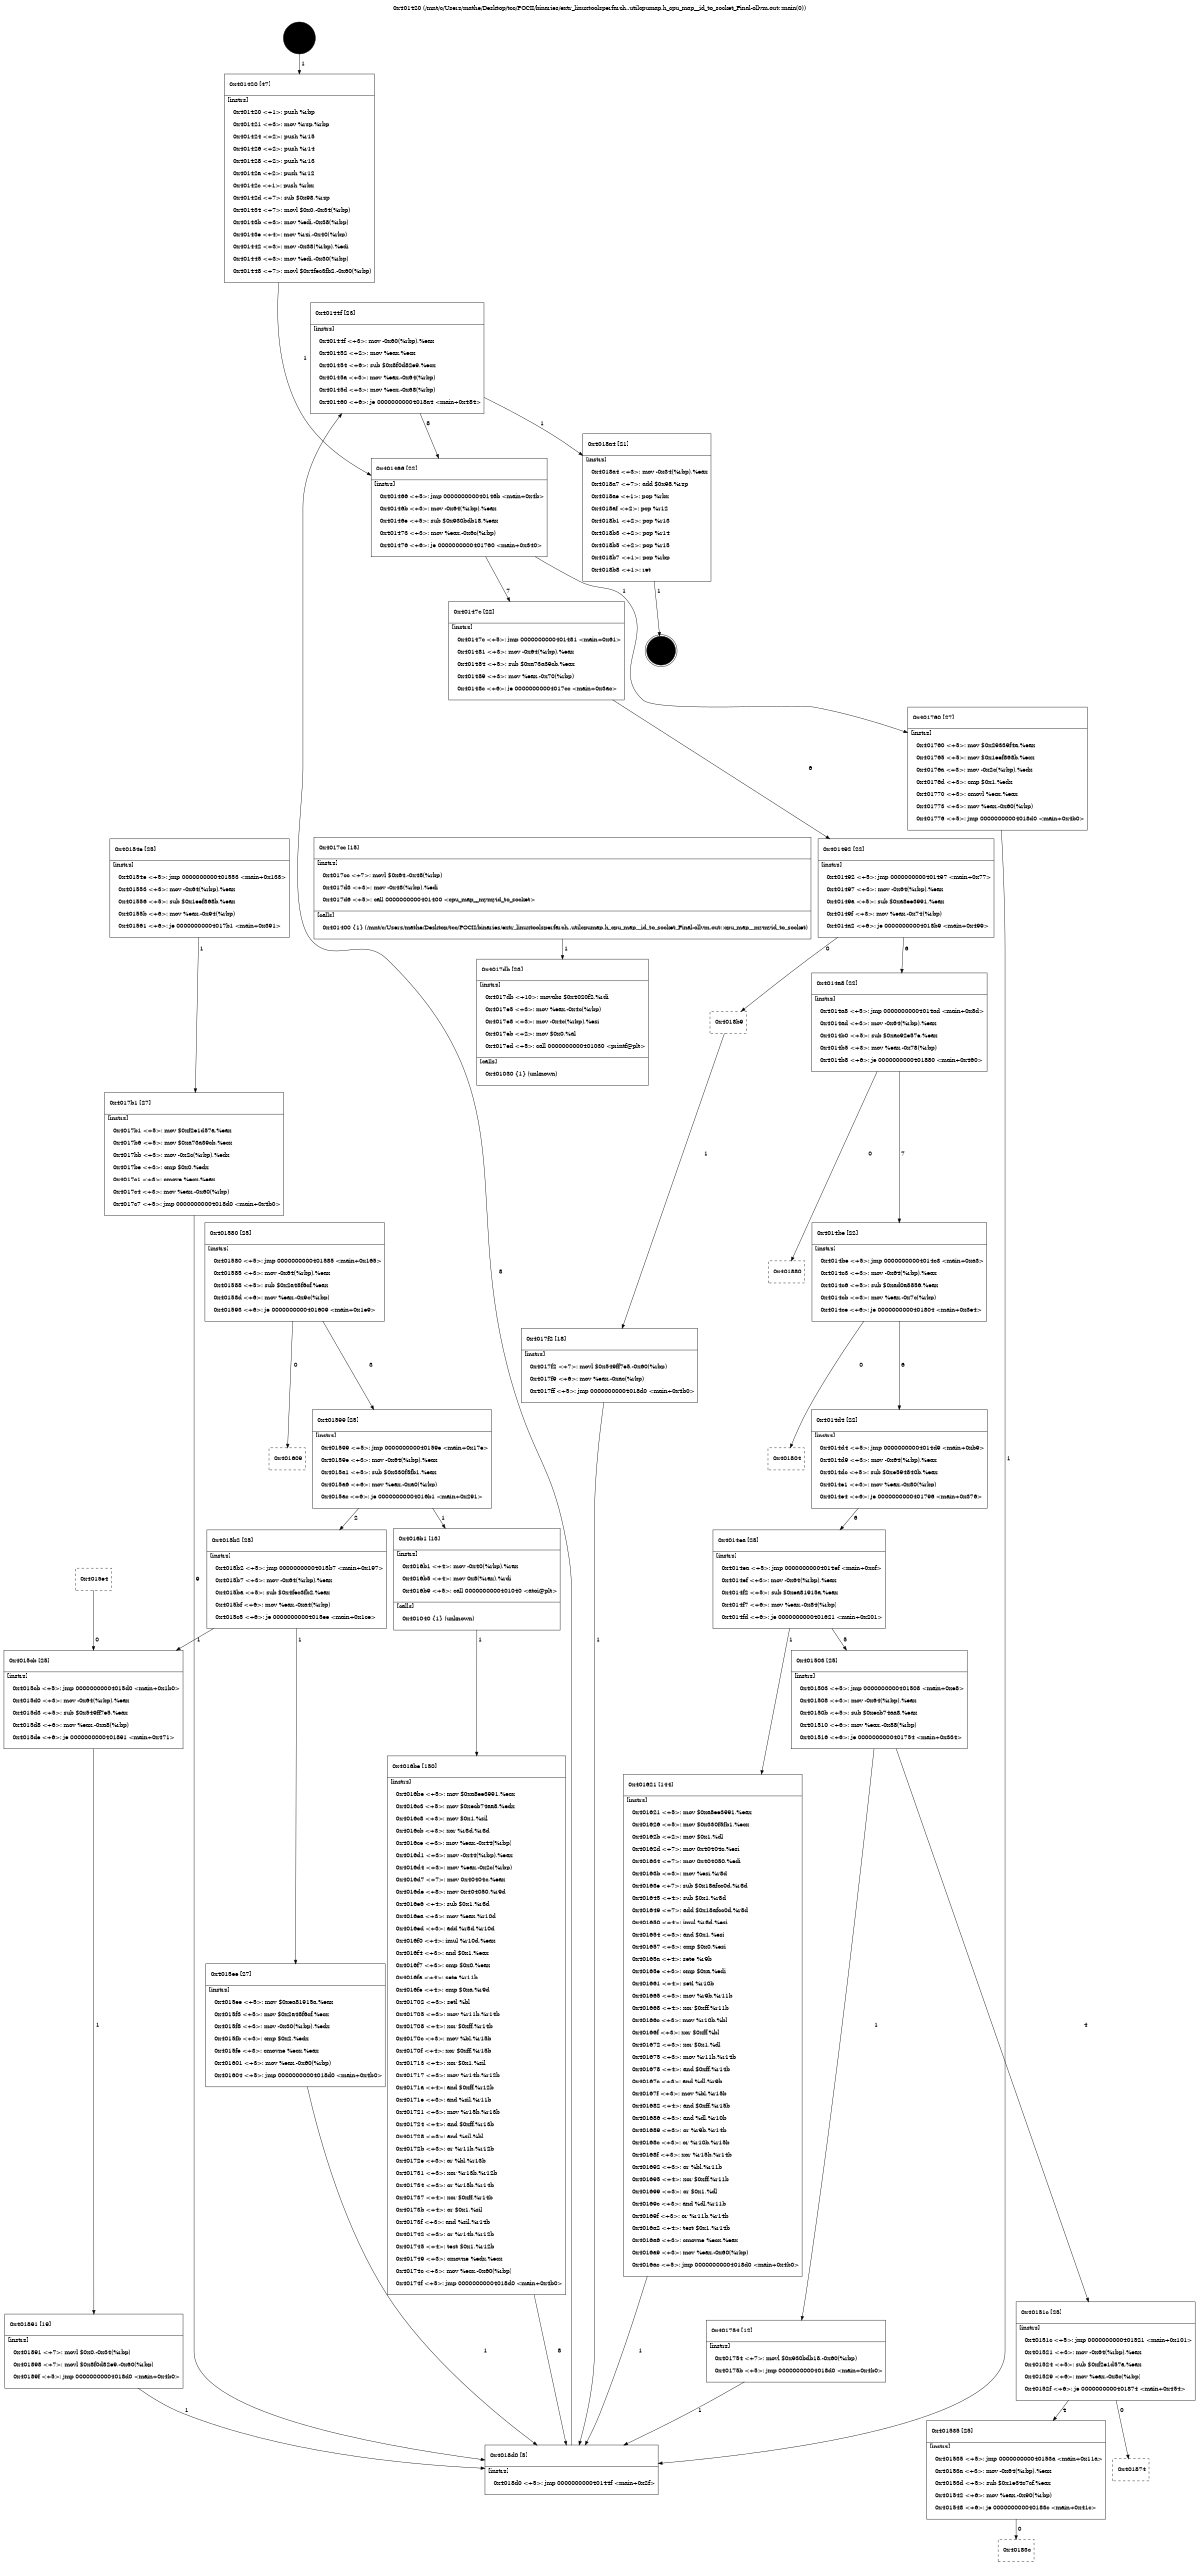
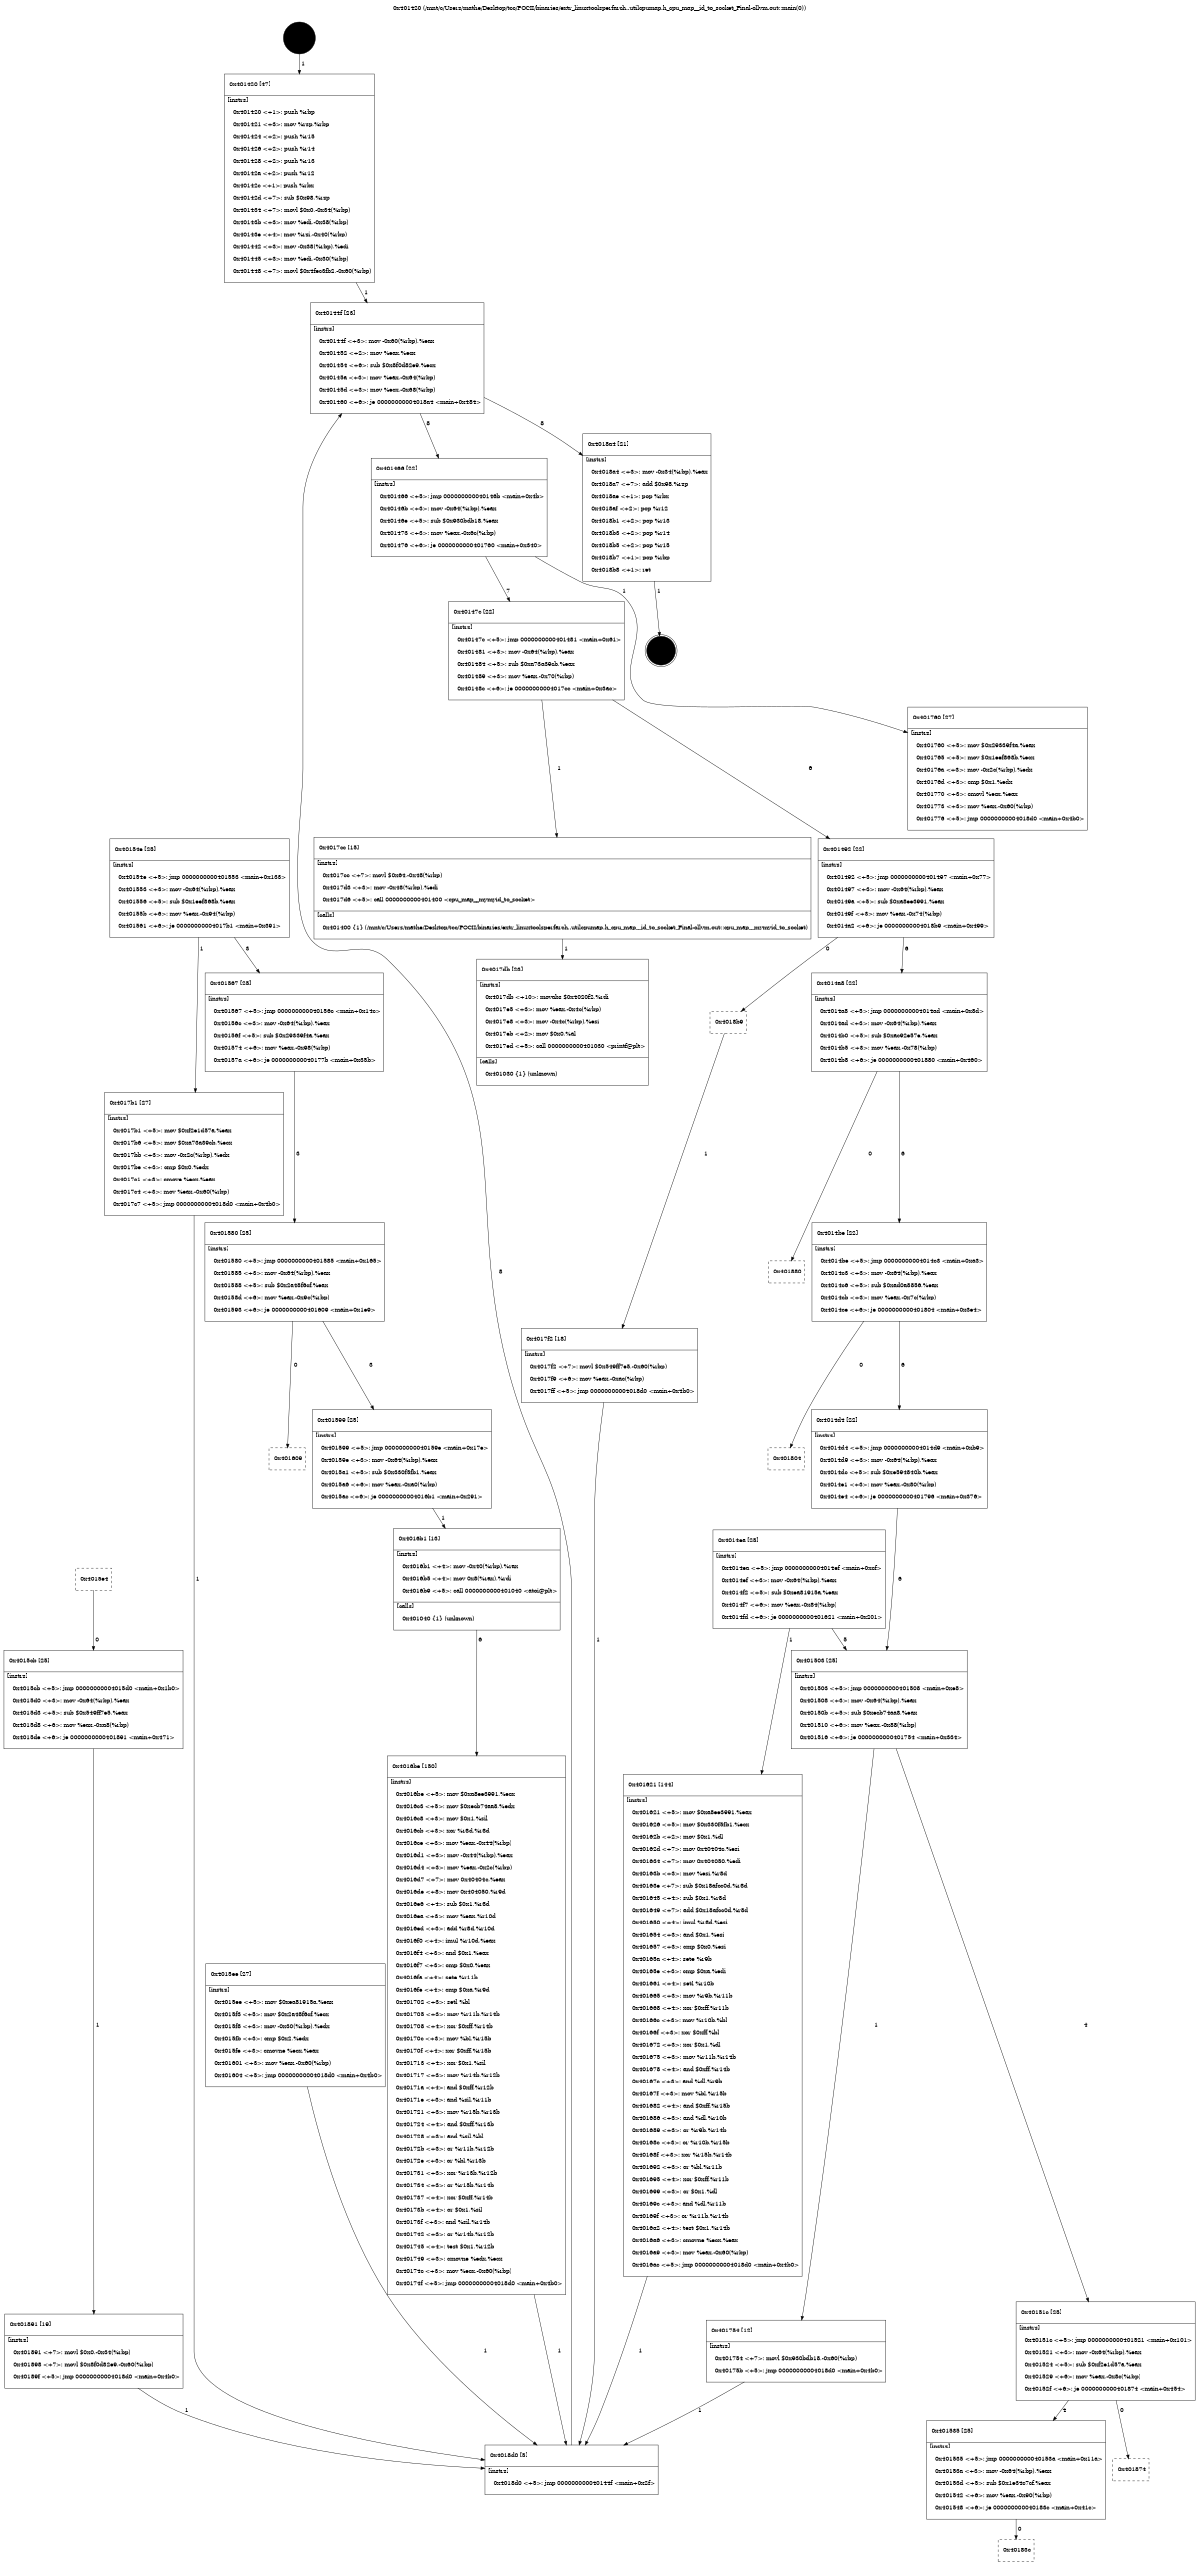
(292, 393) -> (361, 291)
(541, 424) -> (541, 424)
none -> (549, 767)
none -> (294, 1022)
(902, 1154) -> (902, 1154)
(851, 1518) -> (893, 1577)
(197, 1579) -> (197, 1579)
(297, 1579) -> none
(479, 1640) -> (479, 1640)
(1005, 1779) -> none
(559, 2351) -> (559, 2351)
